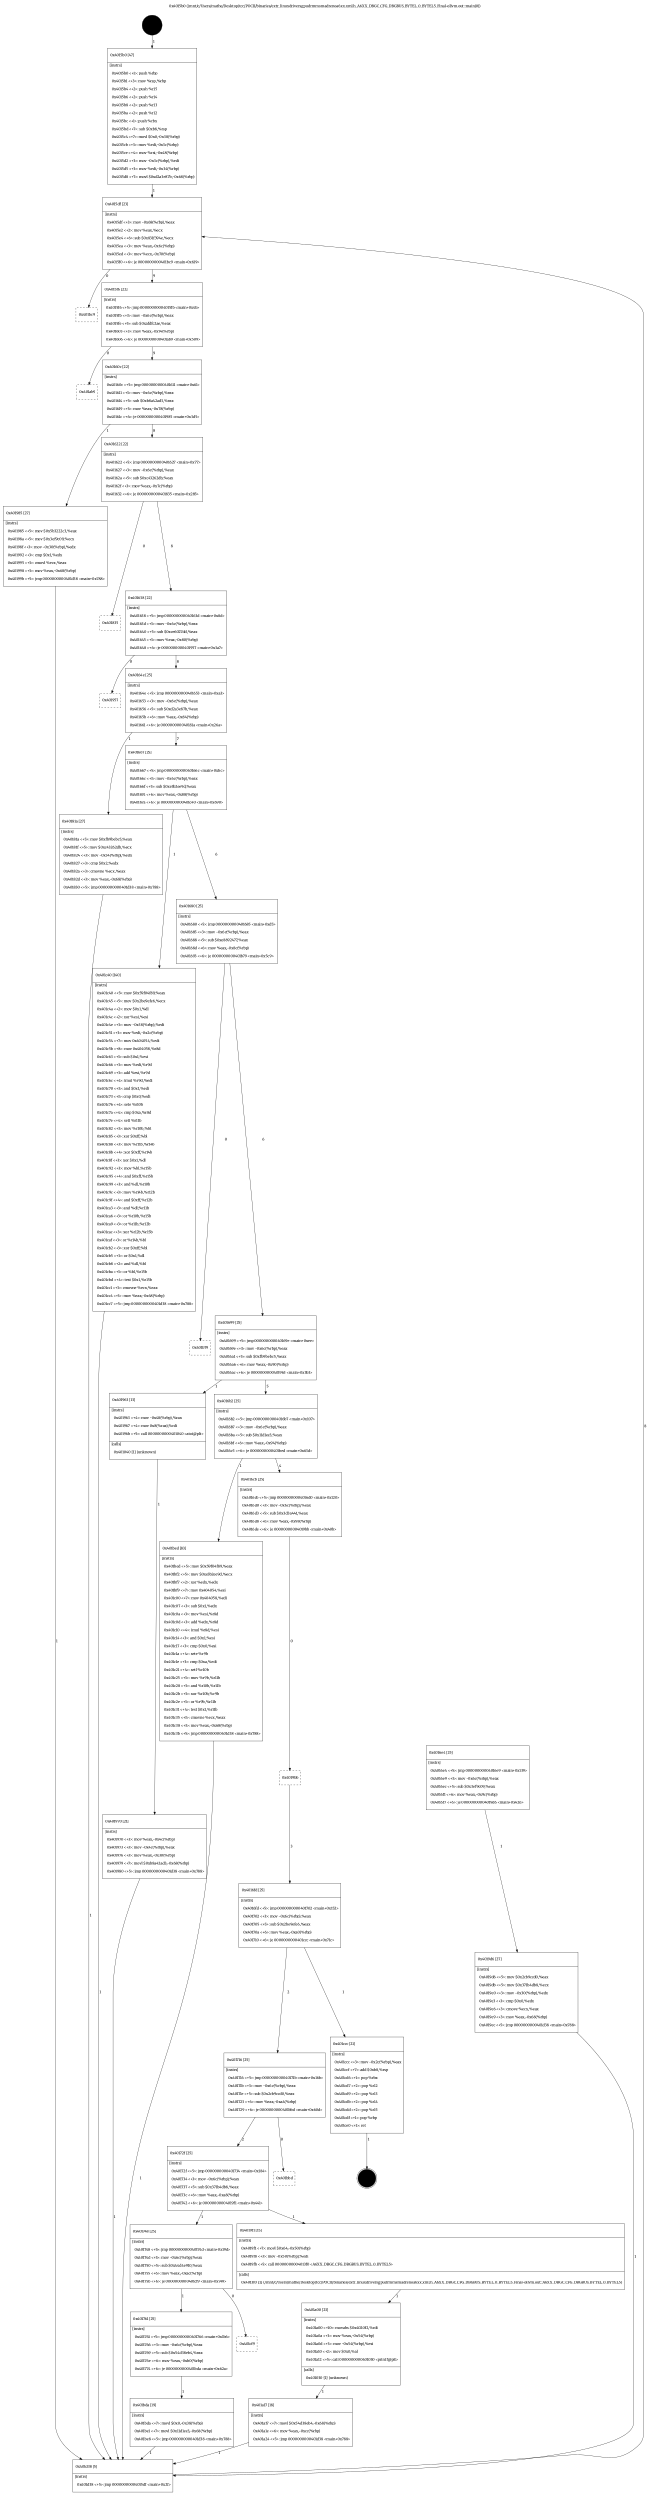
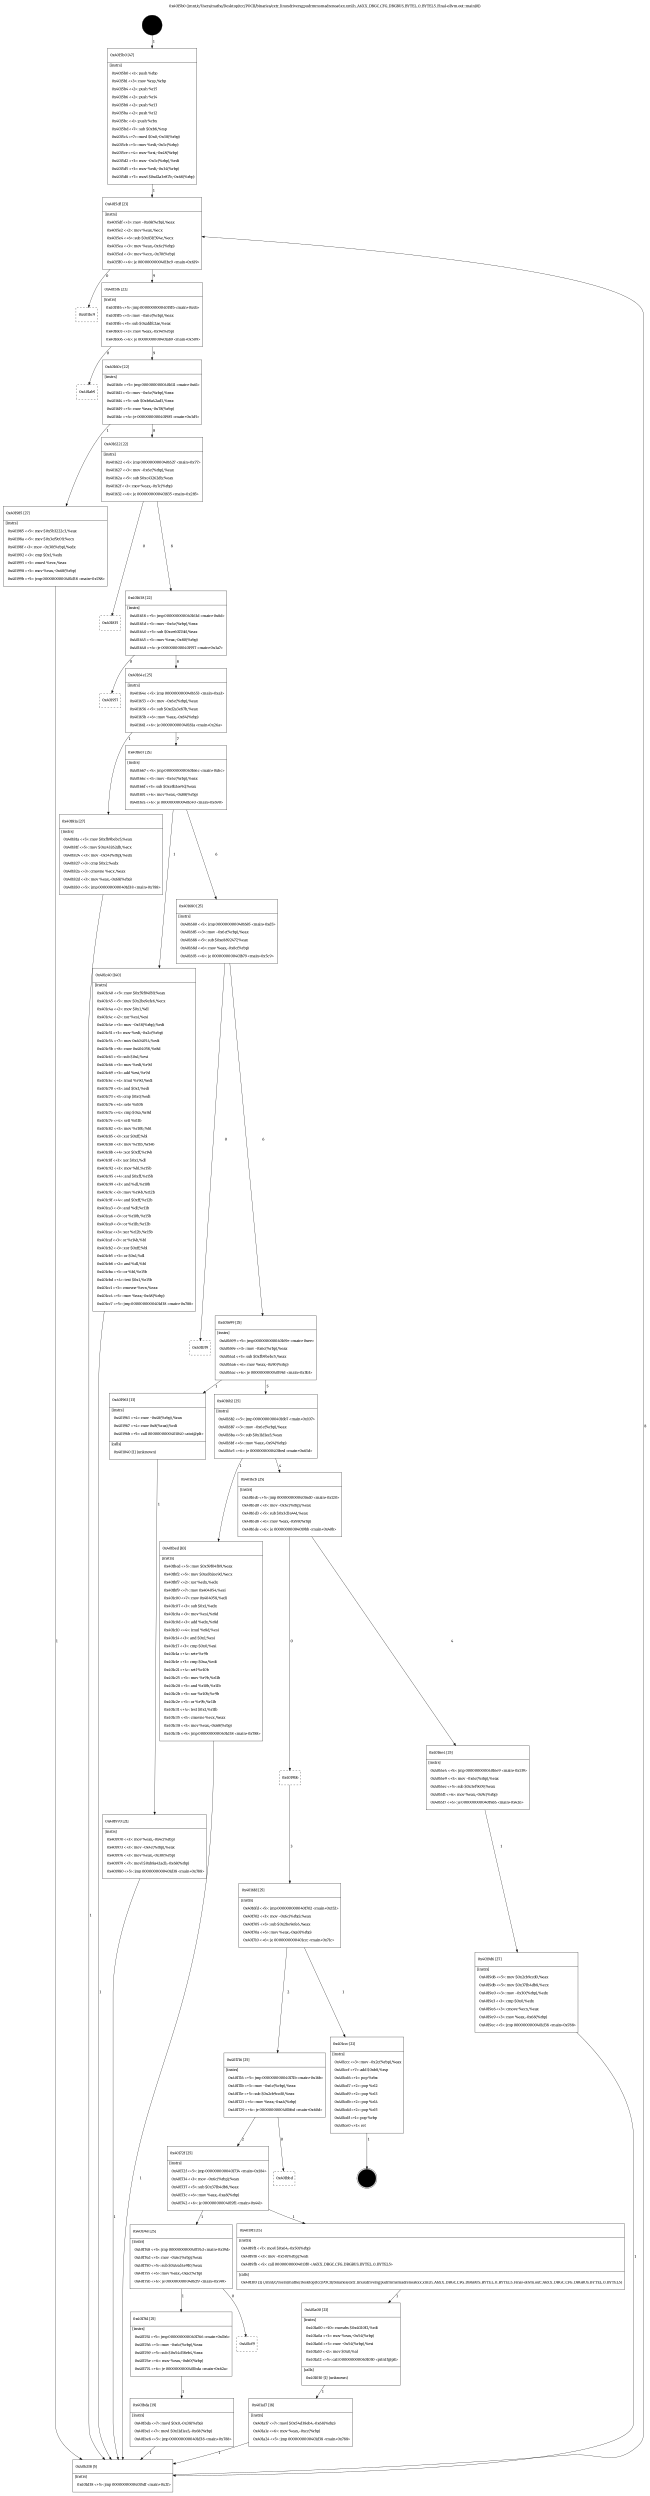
none -> (383, 1640)
